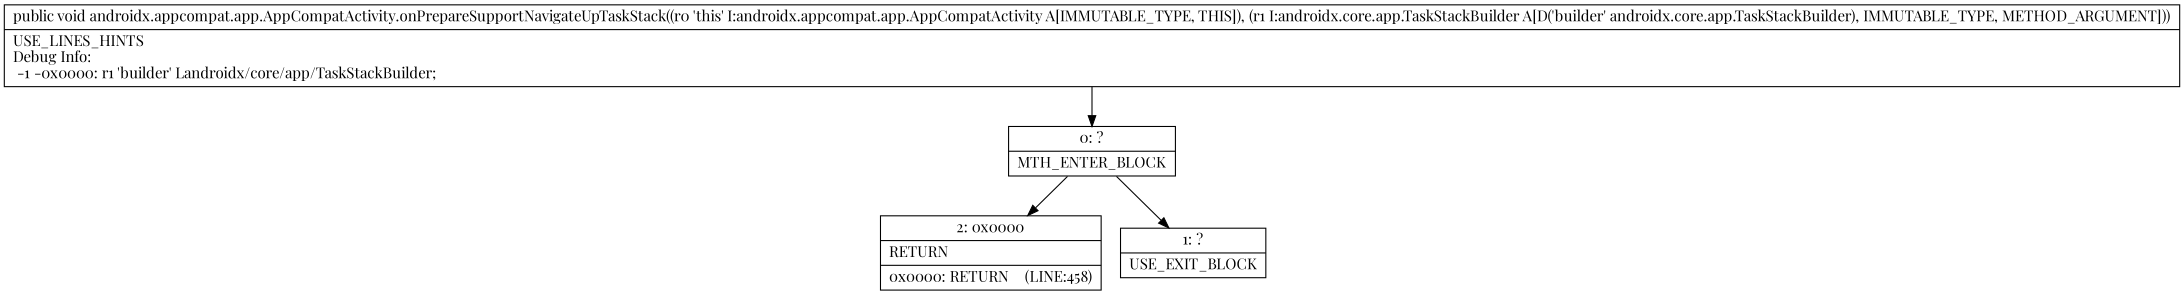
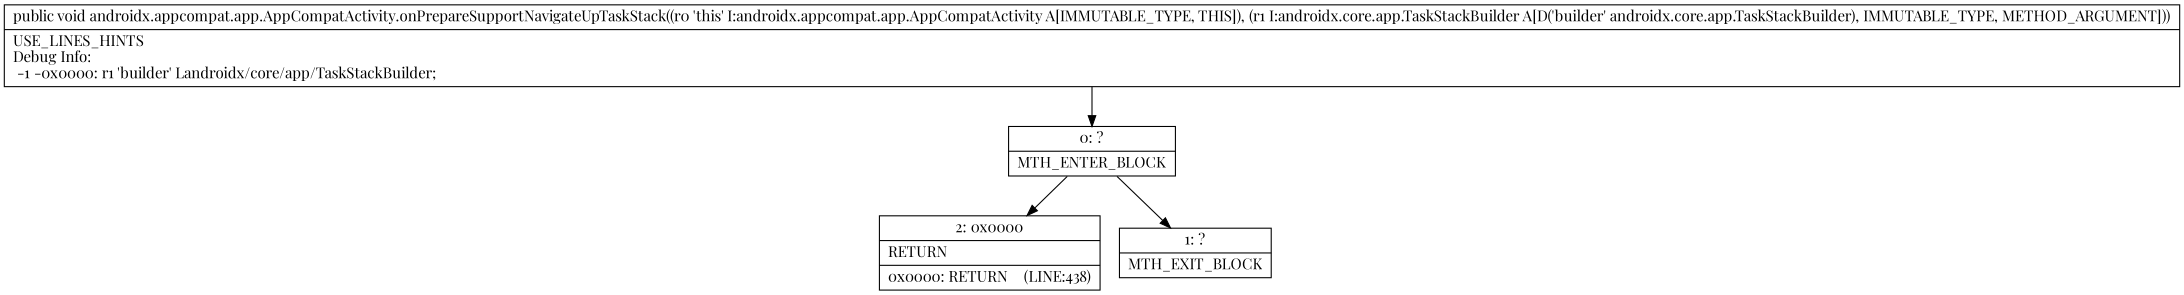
(1193, 265) -> (1195, 265)
(991, 277) -> (990, 277)
